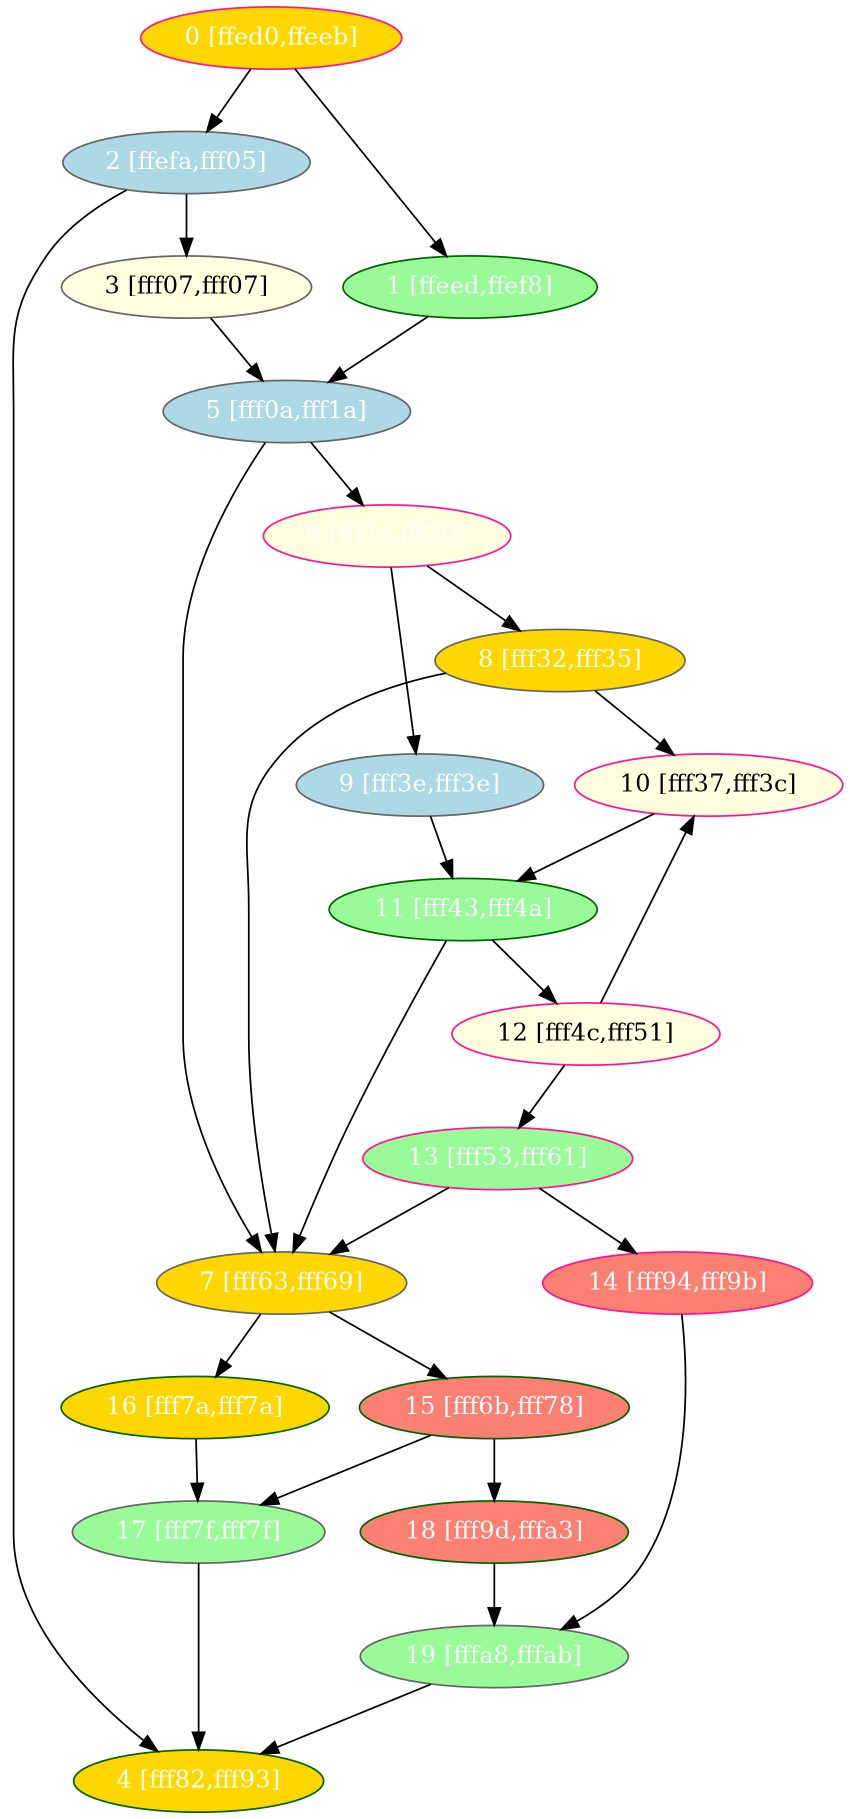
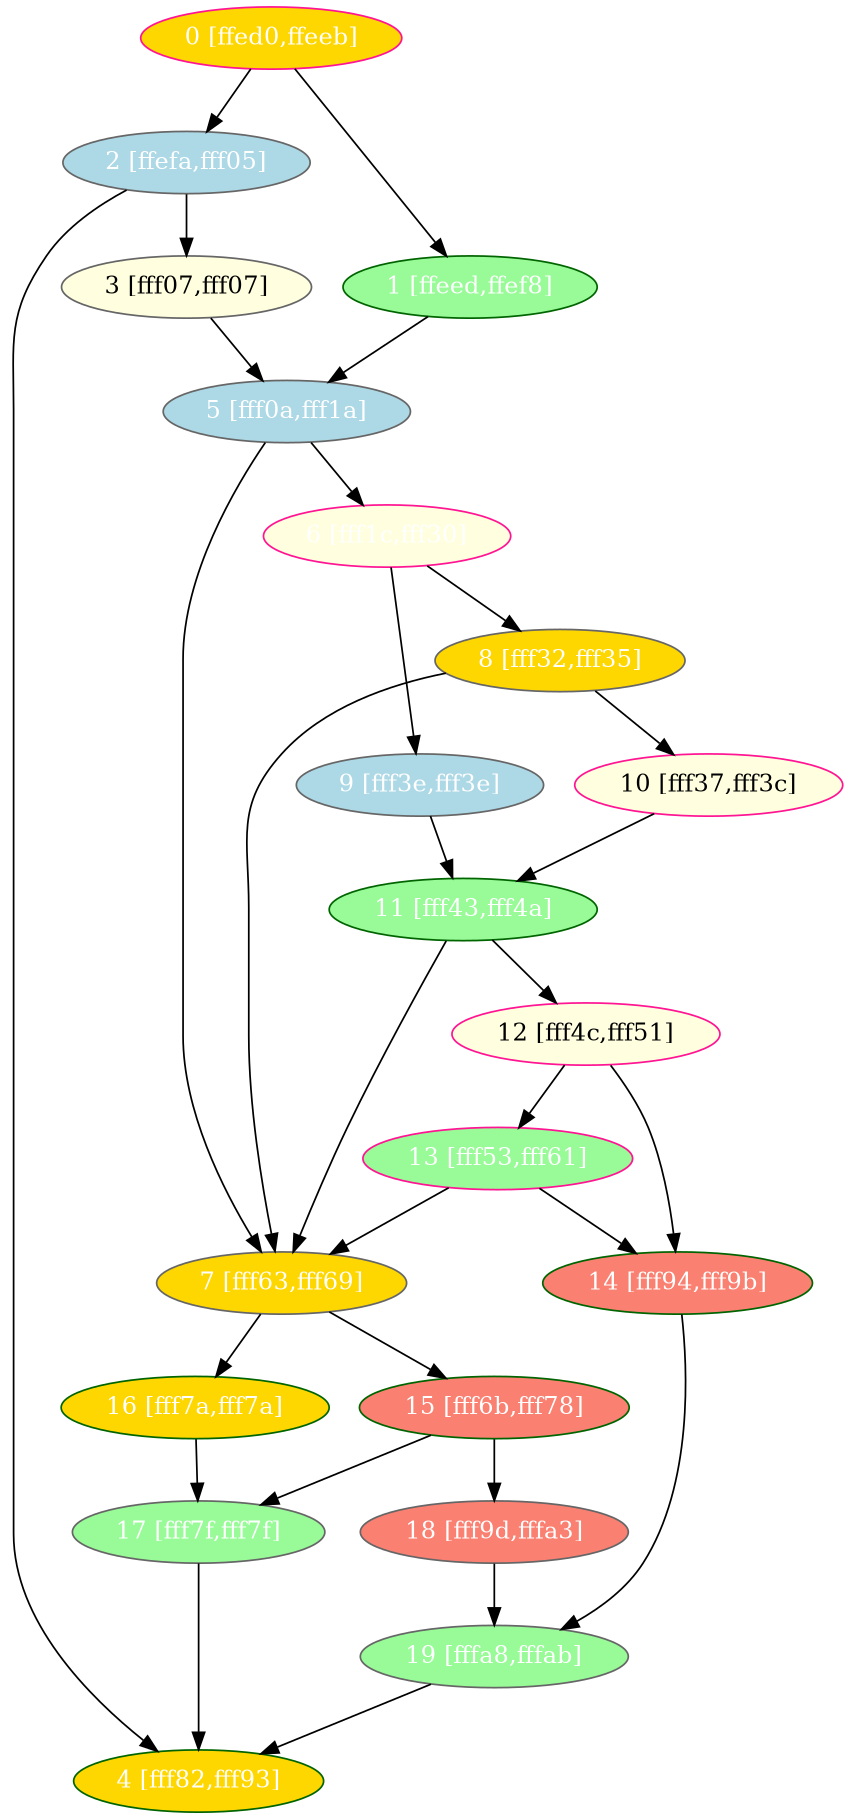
(643, 917) -> (655, 1145)
(678, 1283) -> (678, 1283)
(494, 1532) -> (494, 1532)
